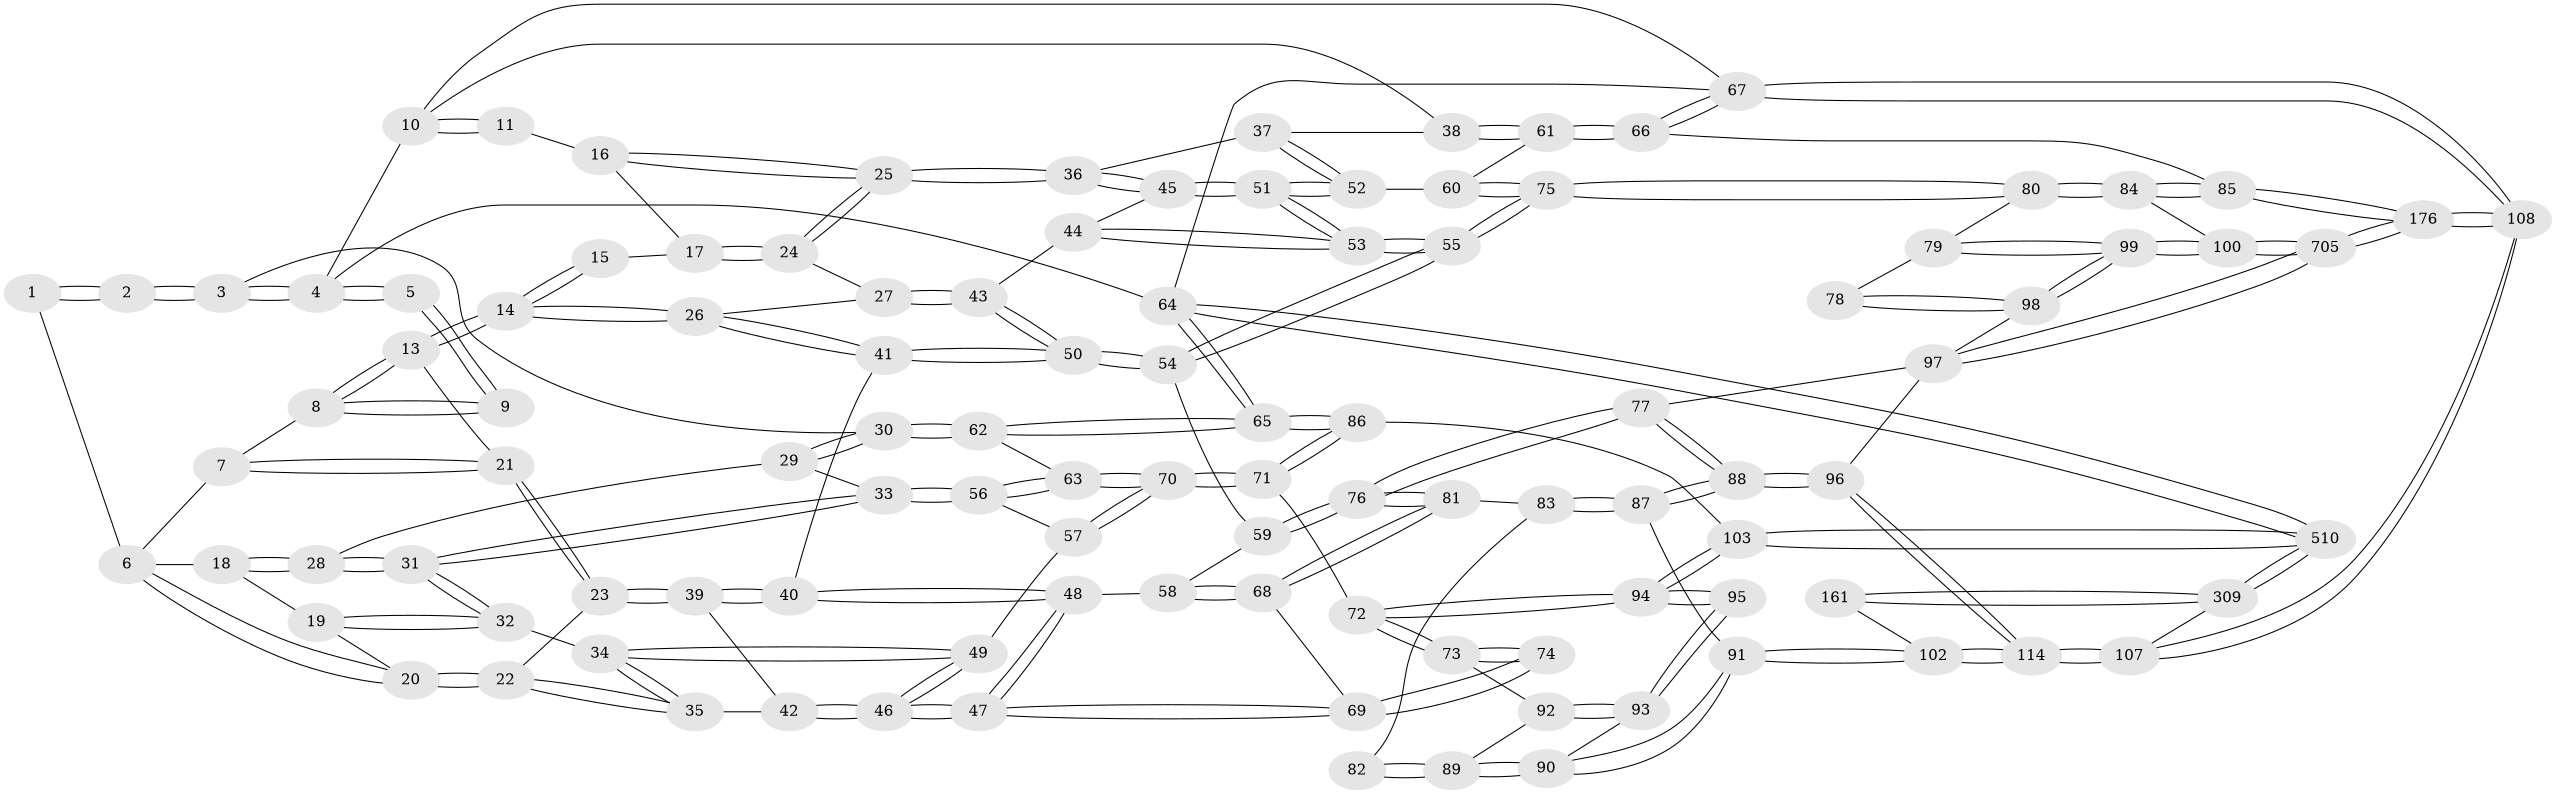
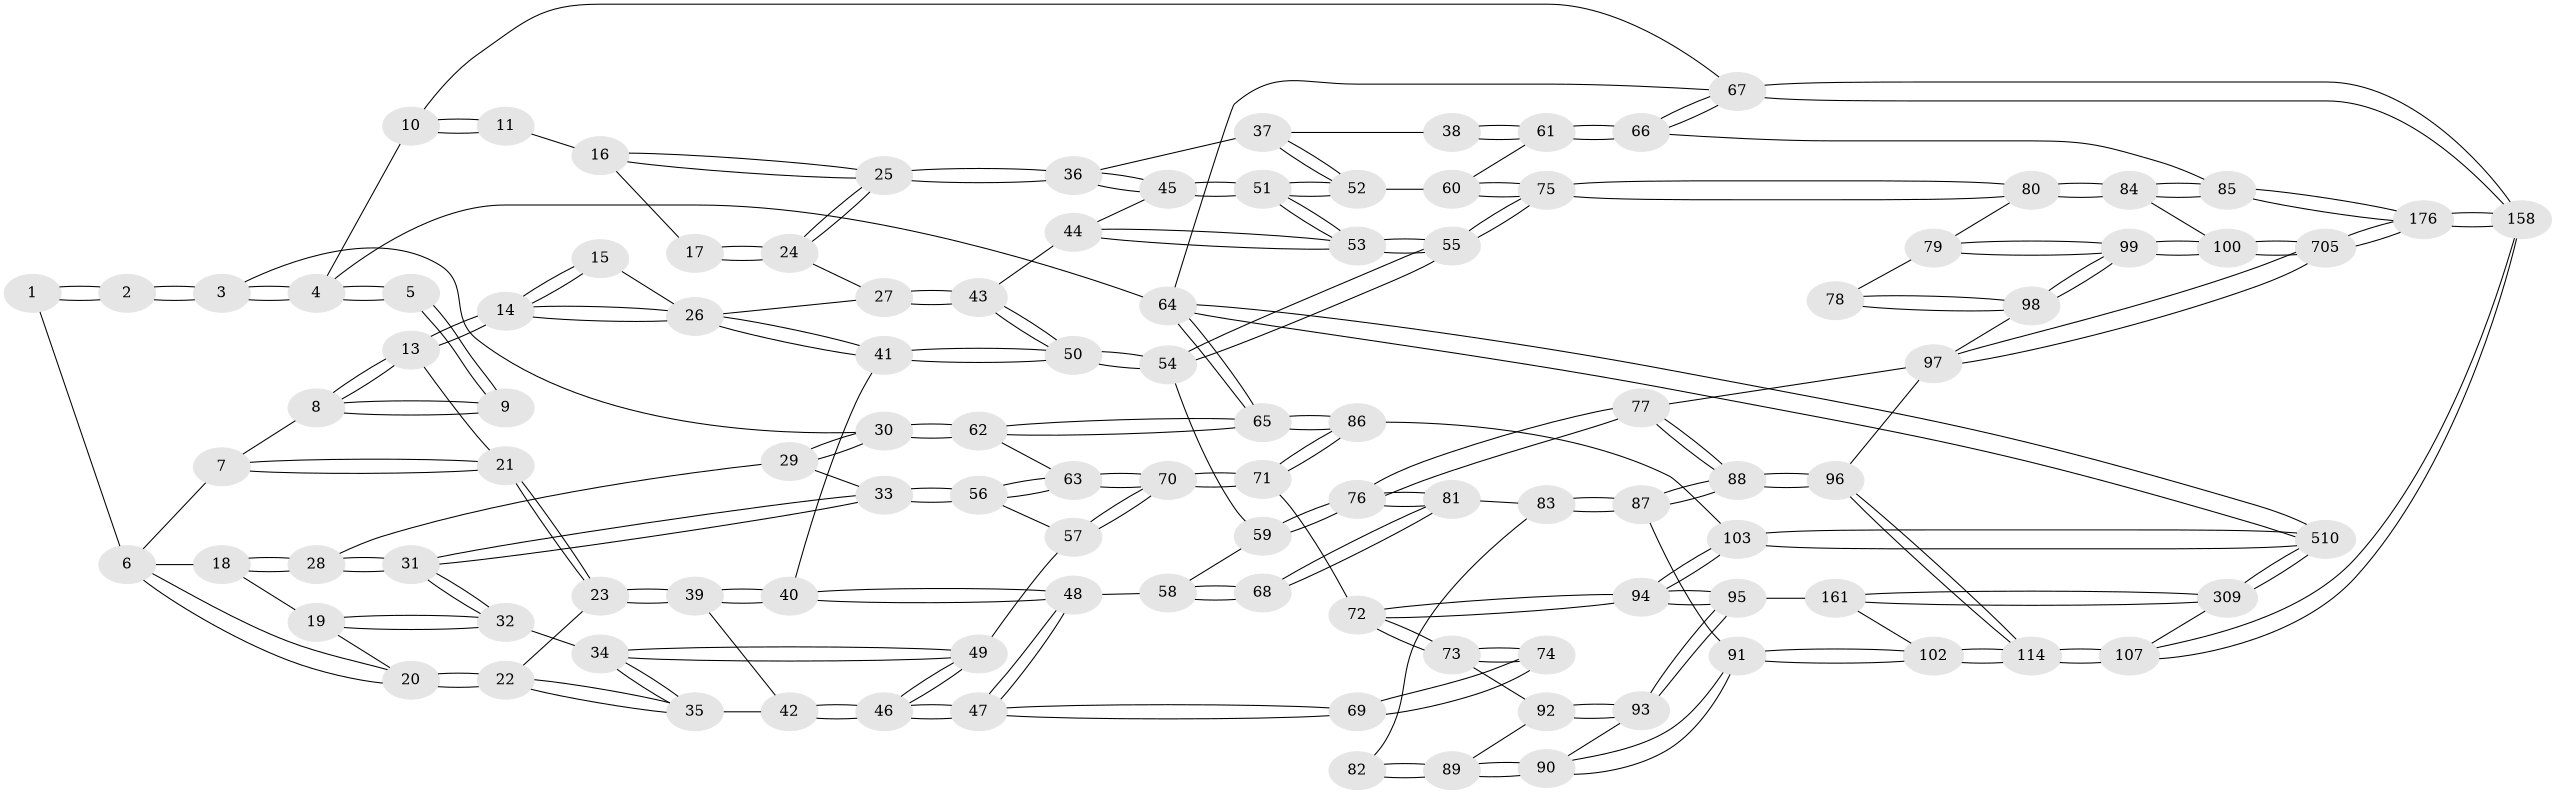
(933, 44) -> none
(2521, 220) -> (2521, 220)
(648, 256) -> (648, 288)
none -> (1786, 598)
(1310, 652) -> none
